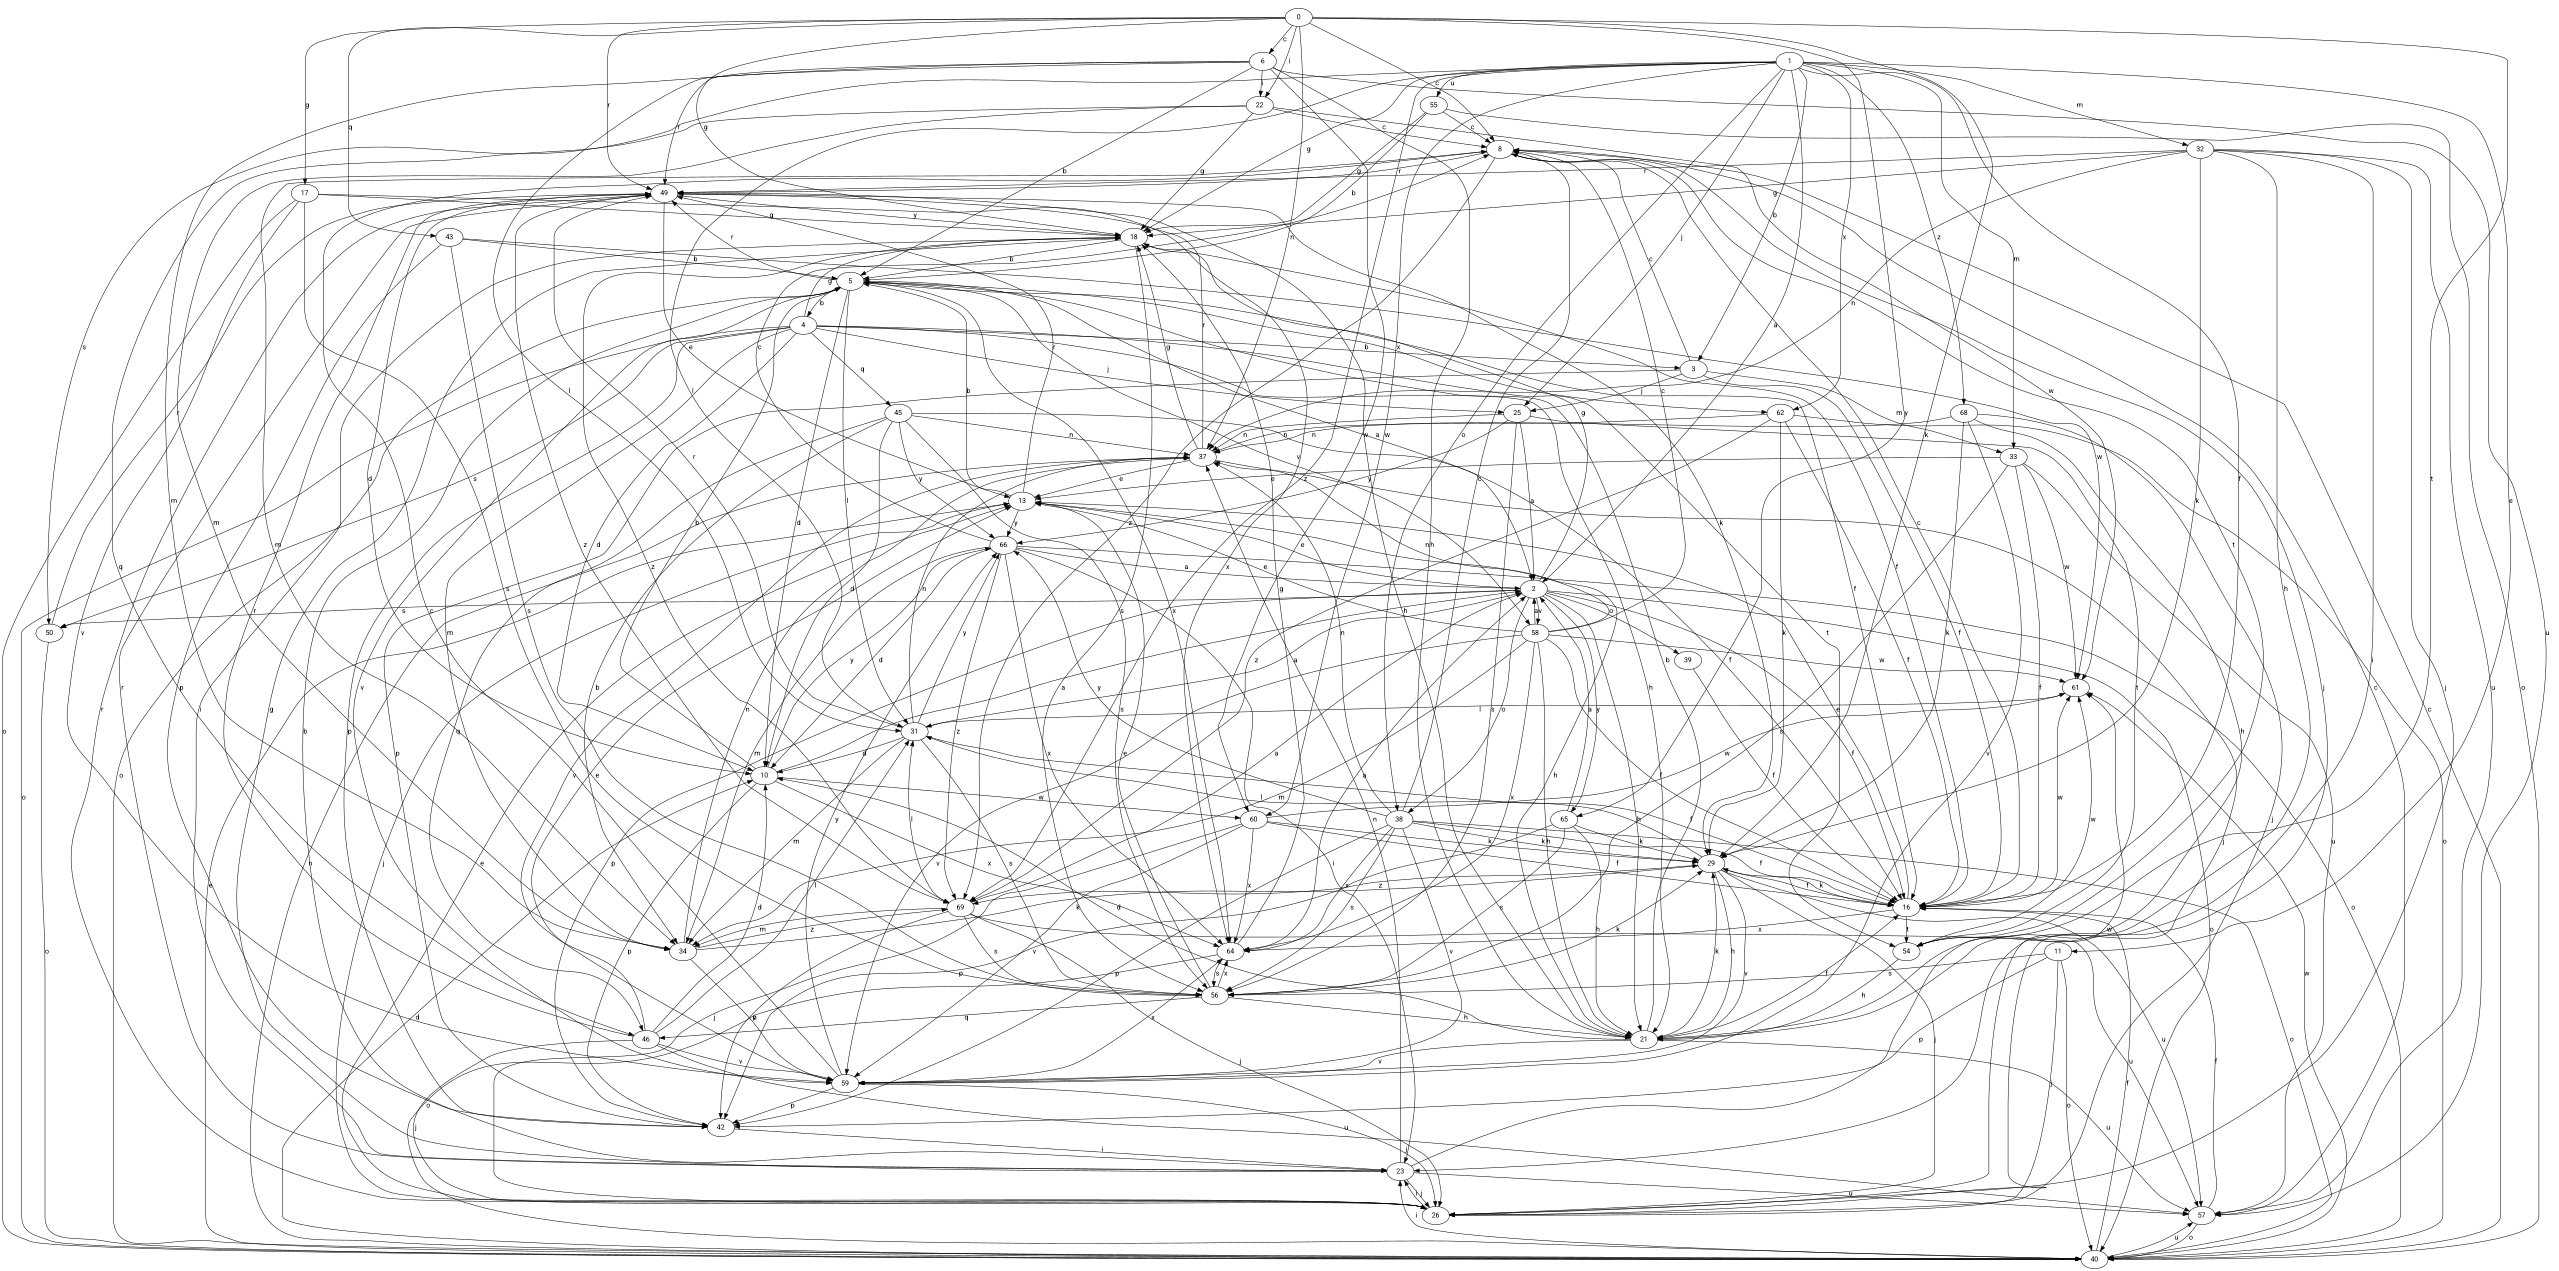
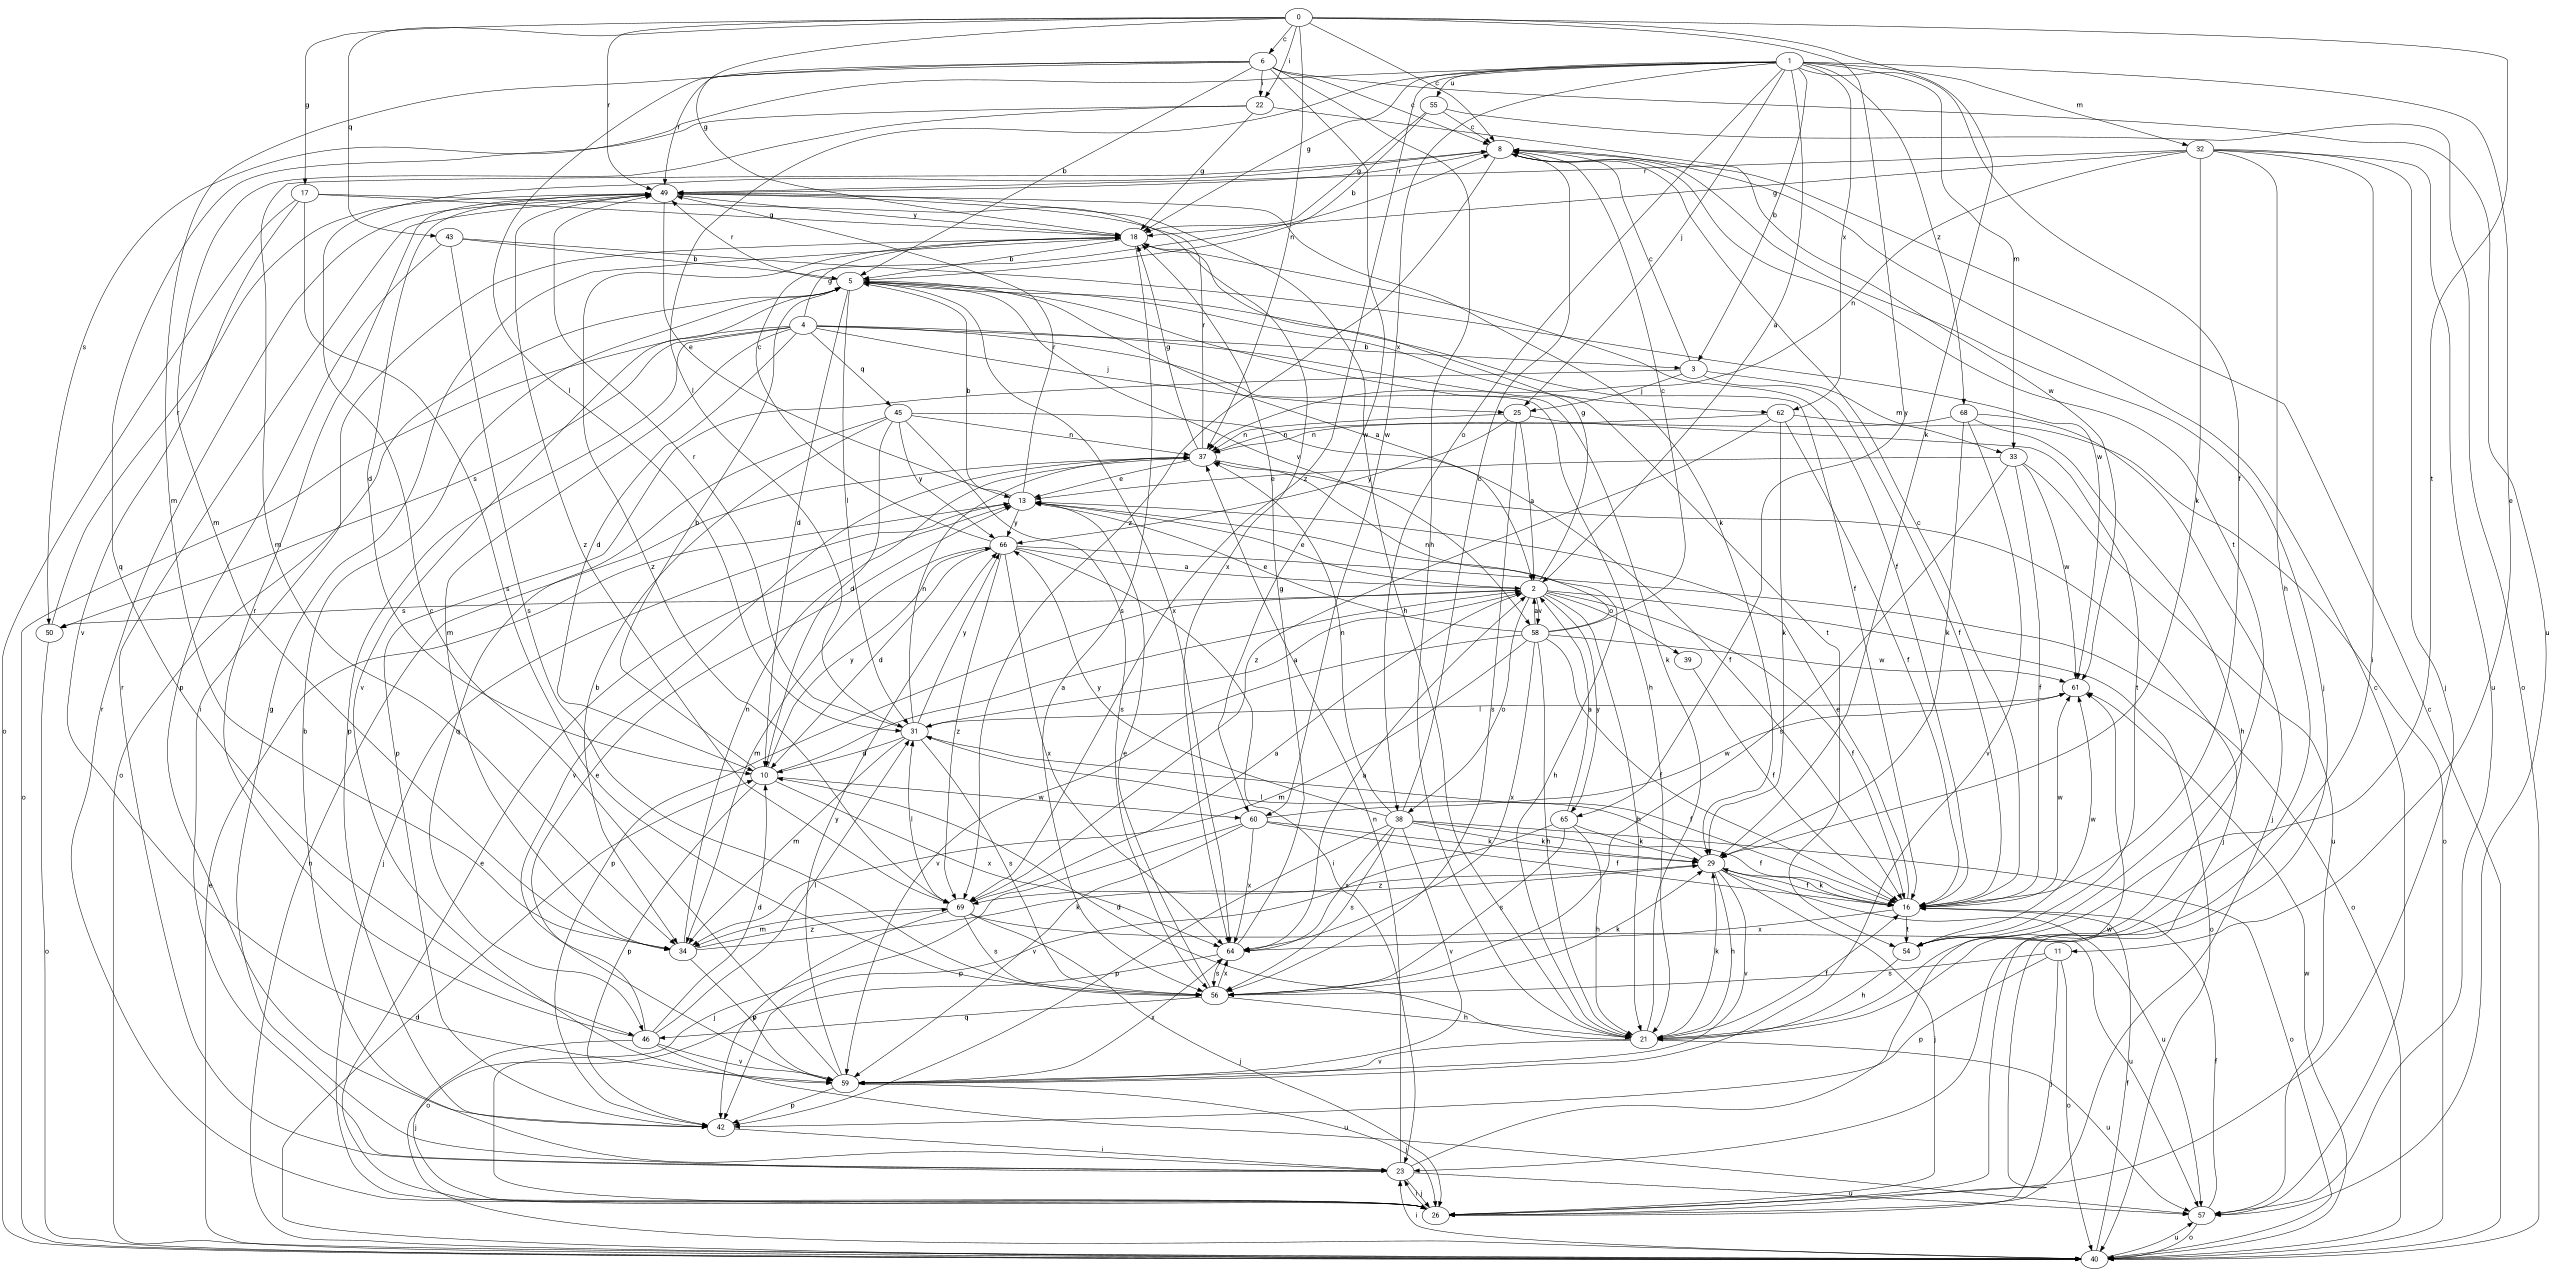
(1371, 129) -> (1379, 102)
(820, 299) -> none
(1668, 660) -> (1668, 660)
